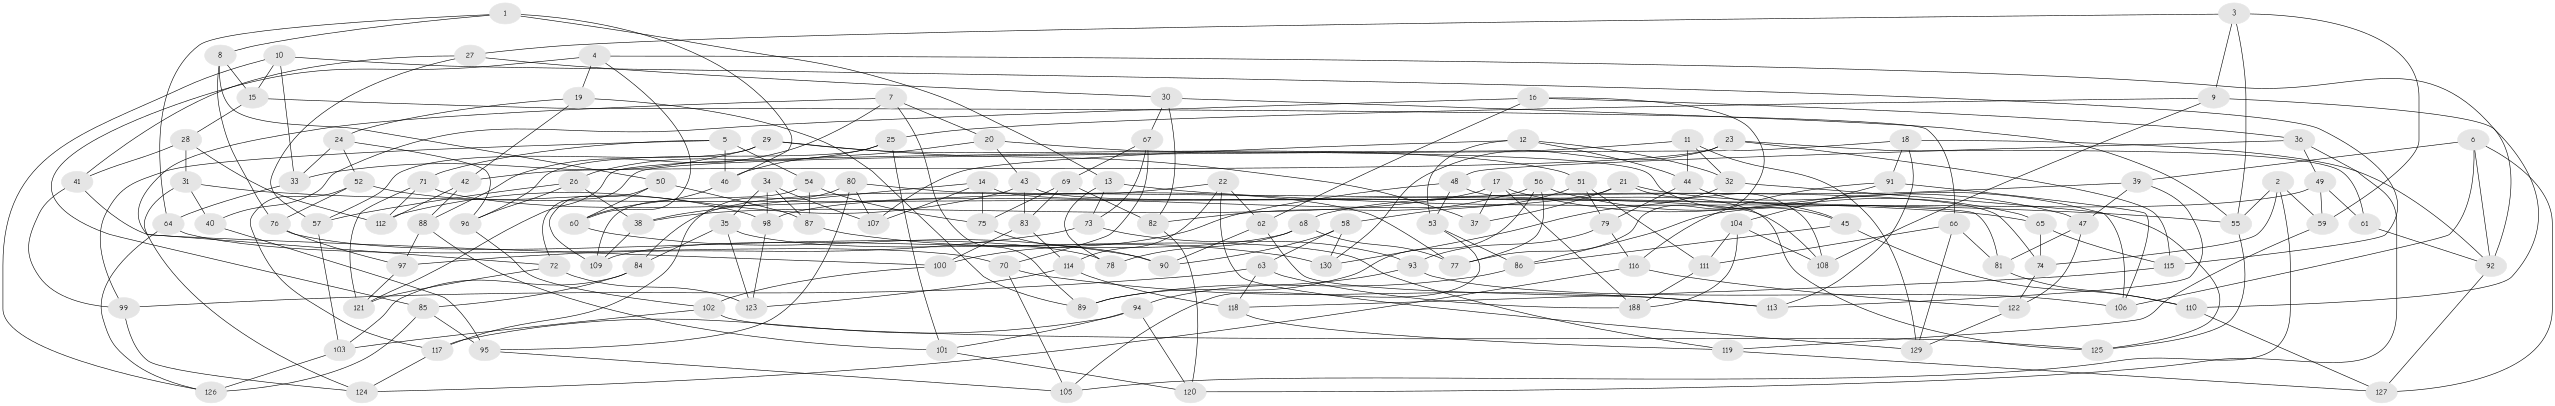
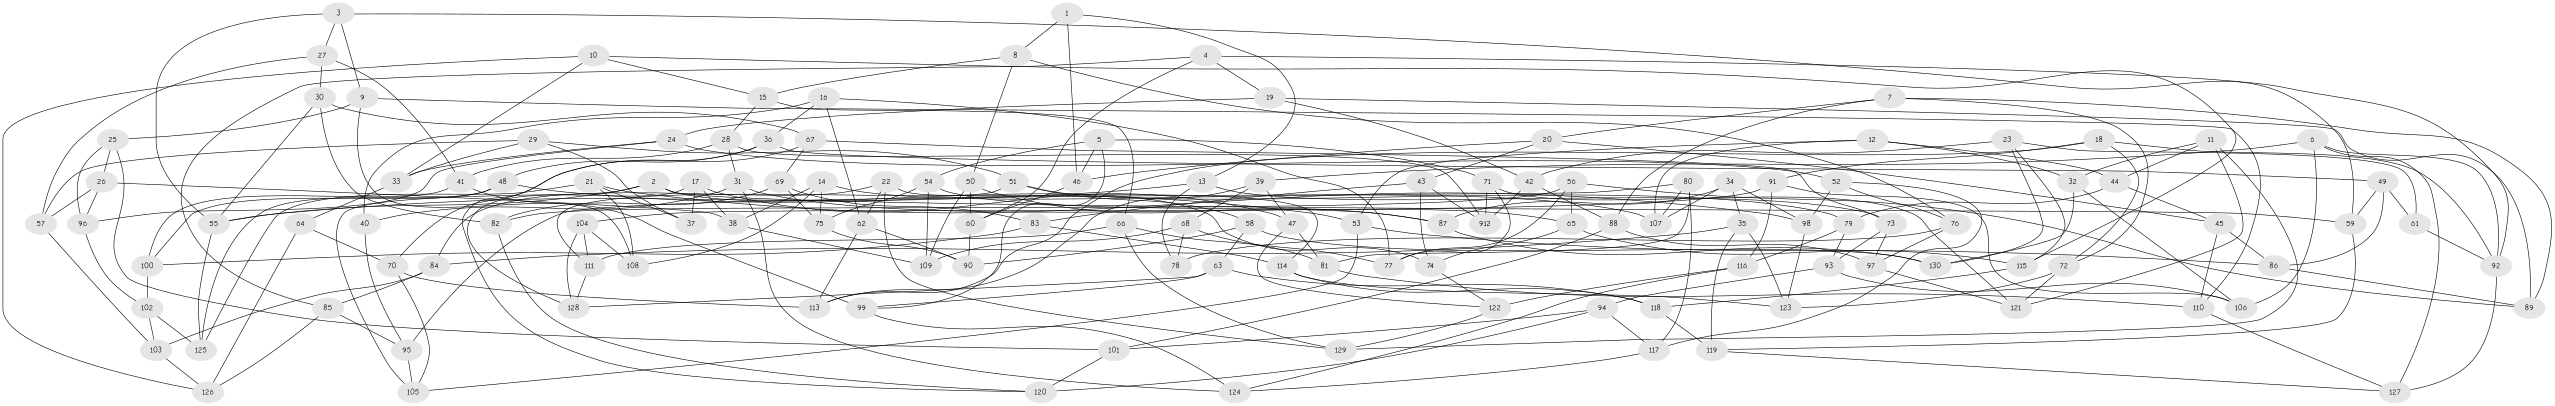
(254, 32) -> none
(381, 224) -> (1485, 224)
(1635, 308) -> (574, 308)
